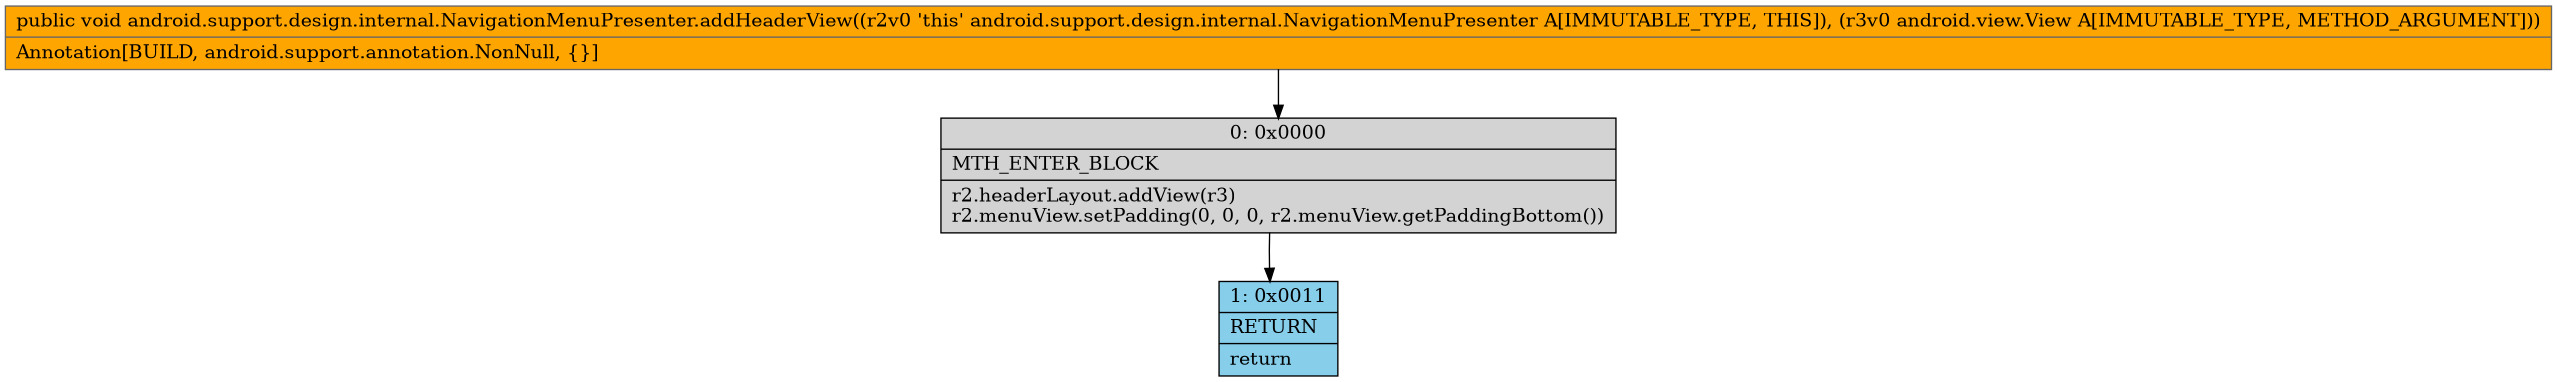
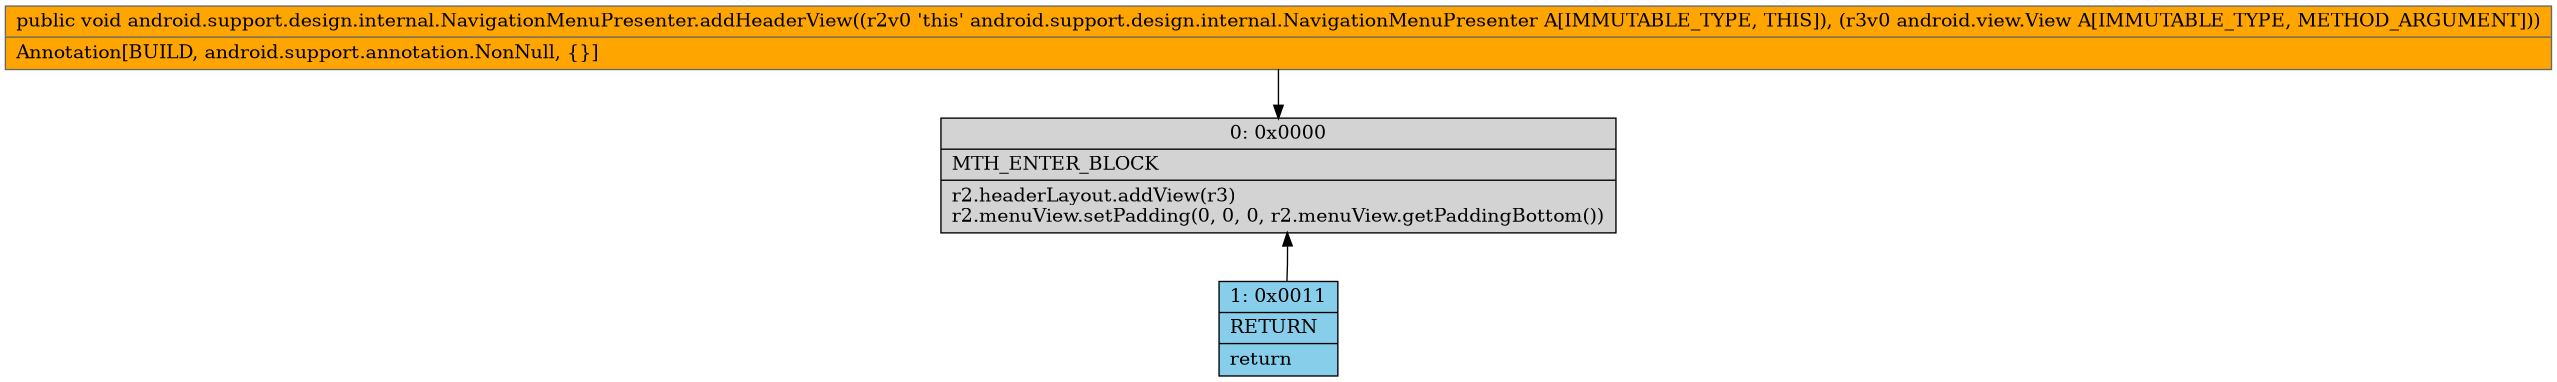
(1269, 250) -> (1287, 264)
